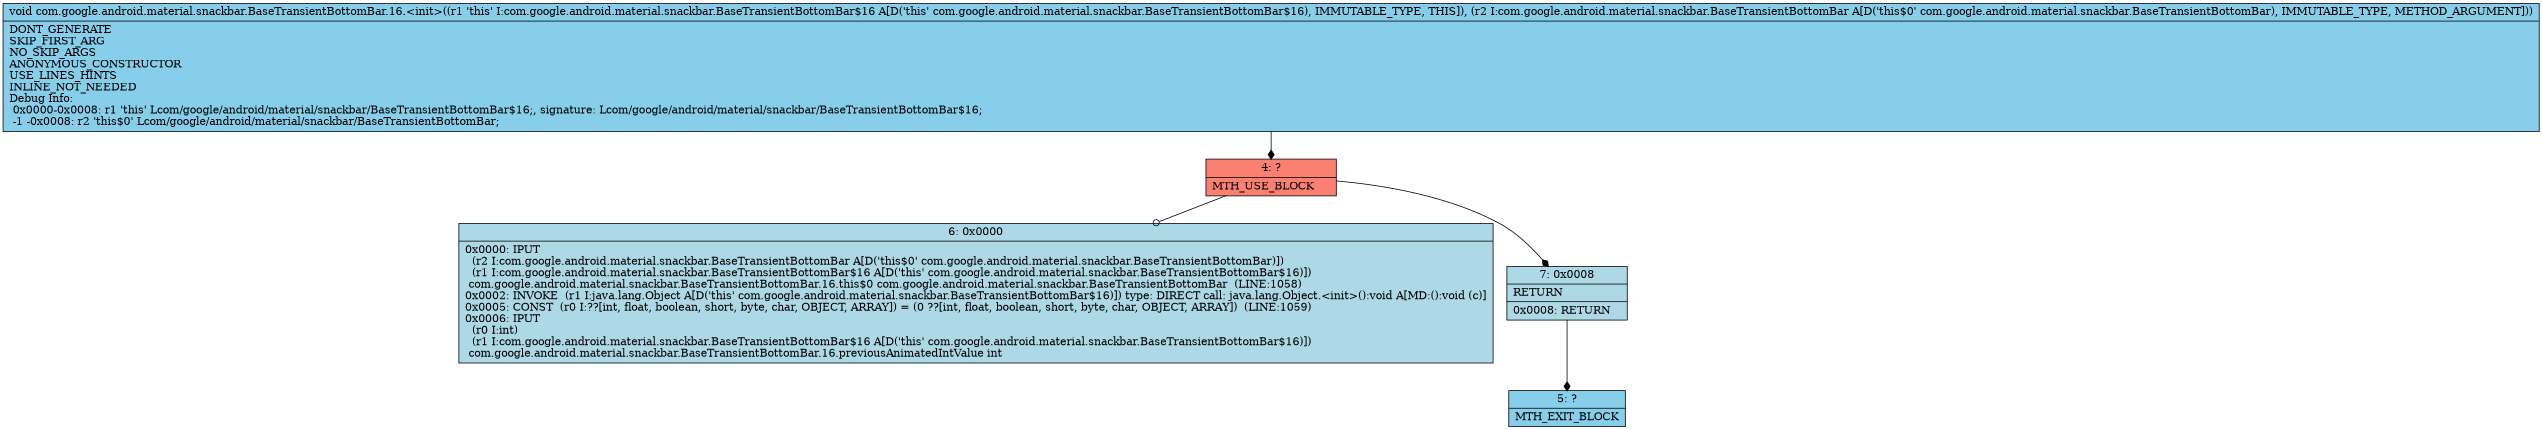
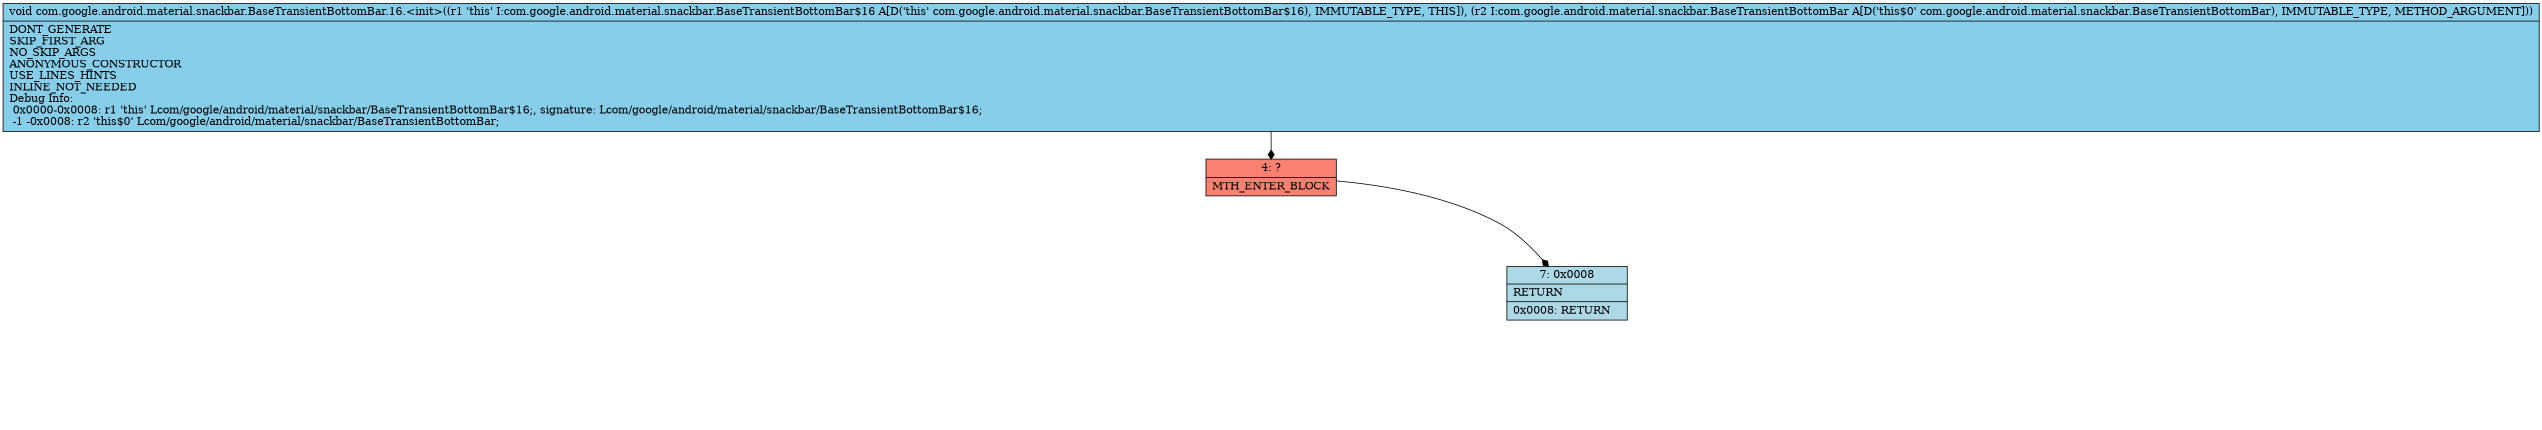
(1263, 186) -> (1271, 186)
(976, 293) -> none
(1567, 409) -> none
